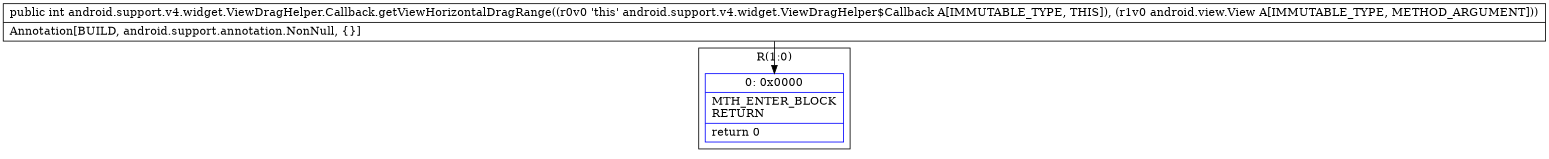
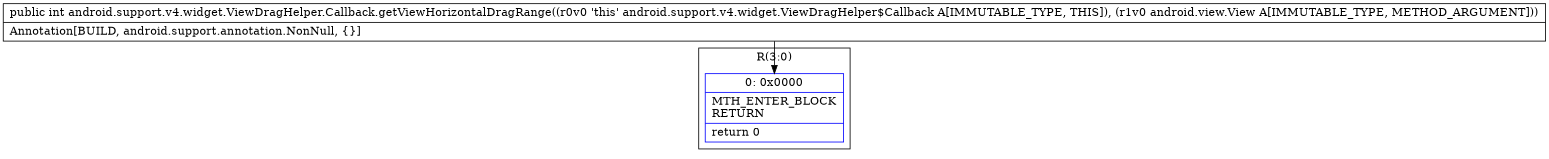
(774, 57) -> (774, 57)
